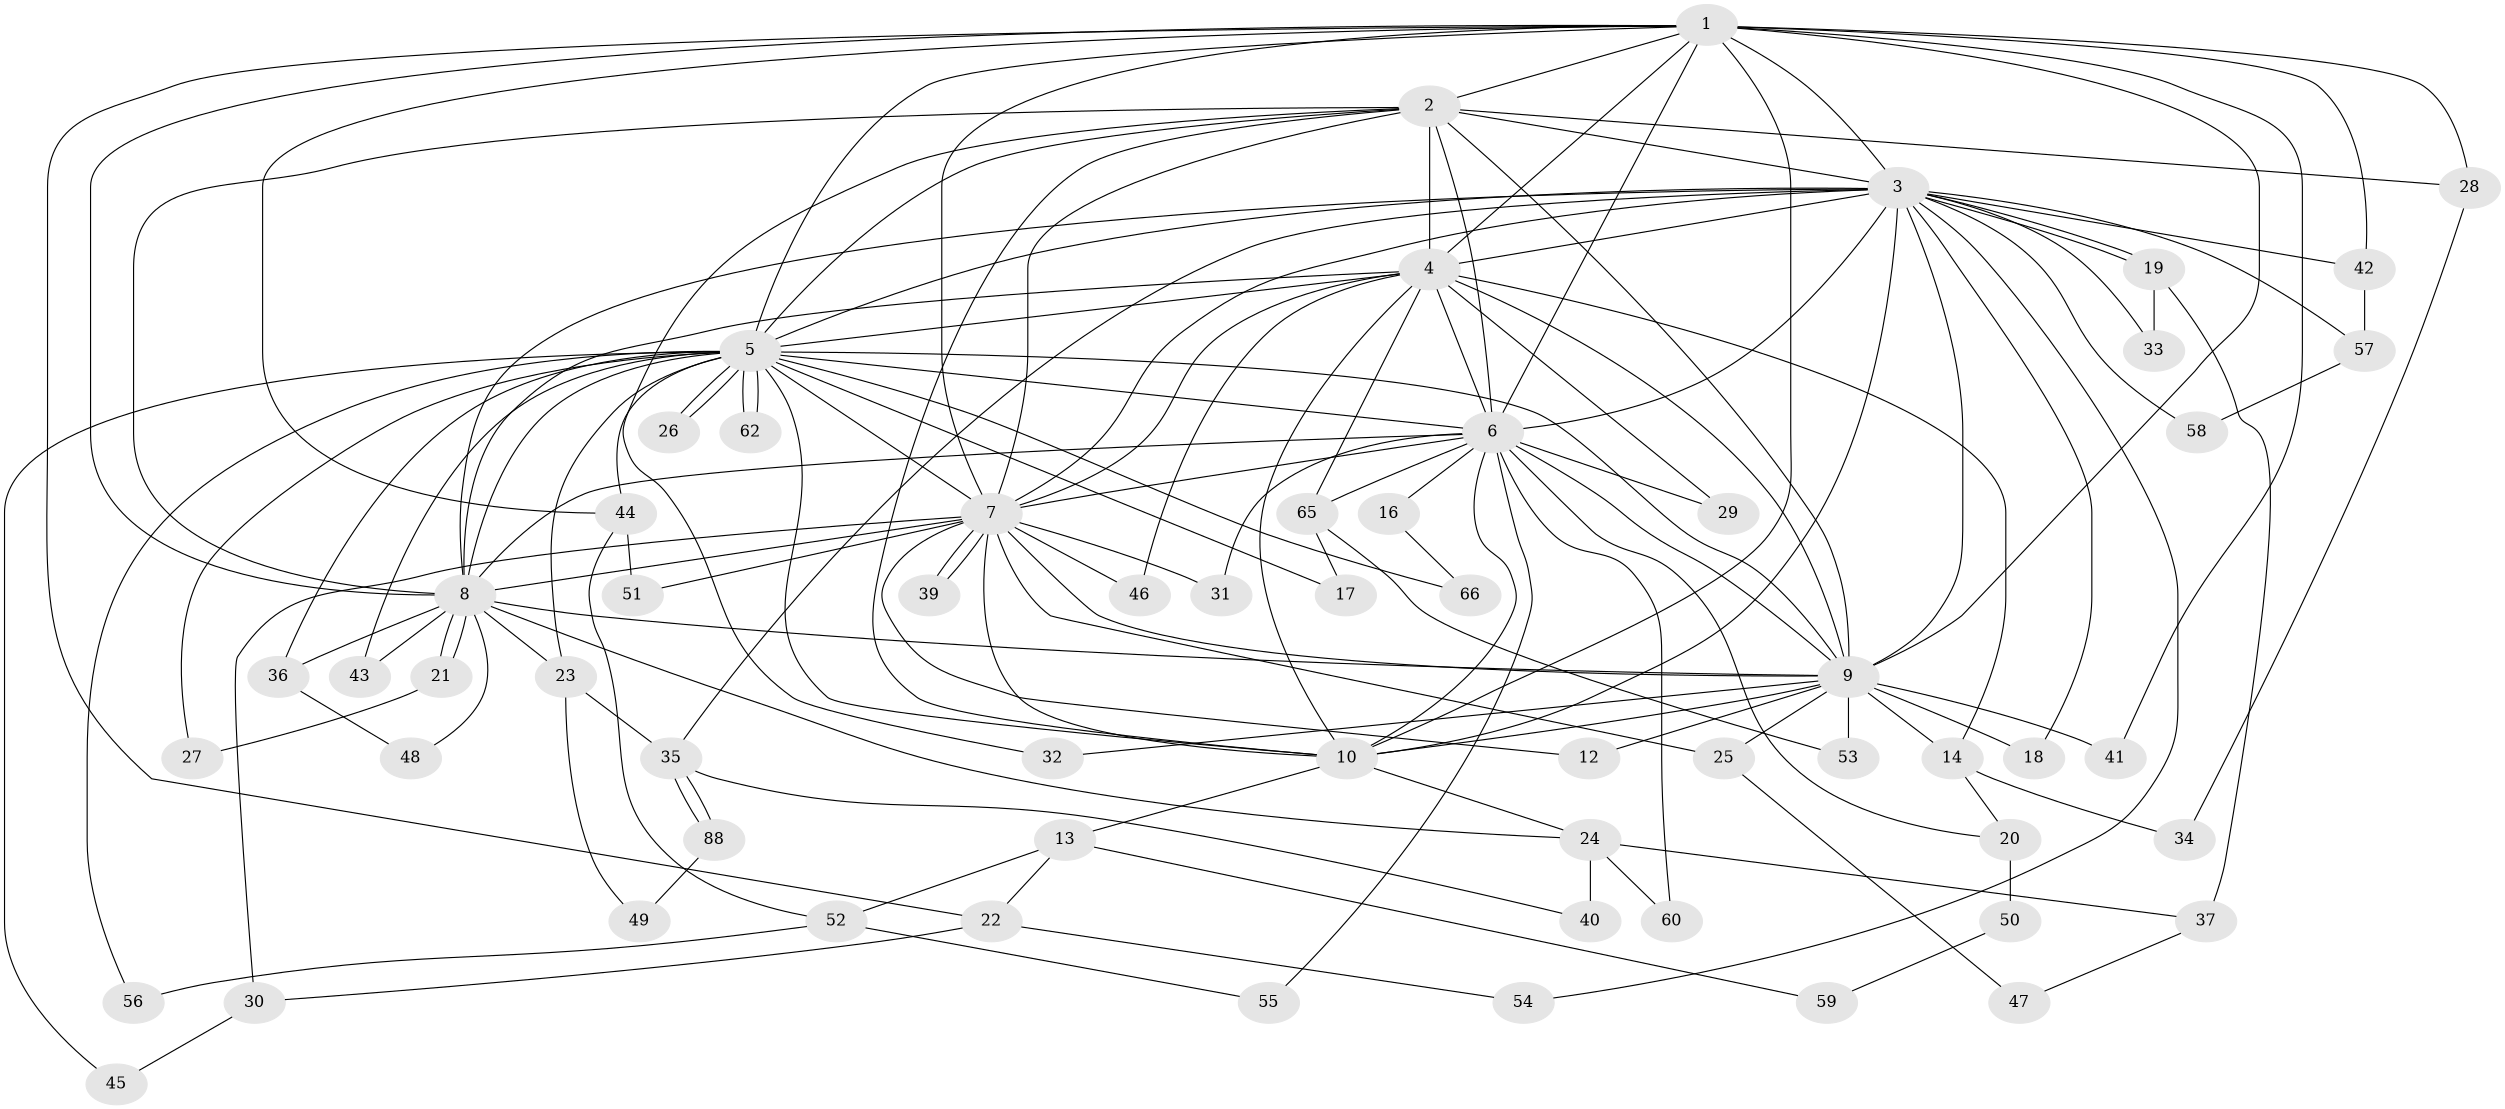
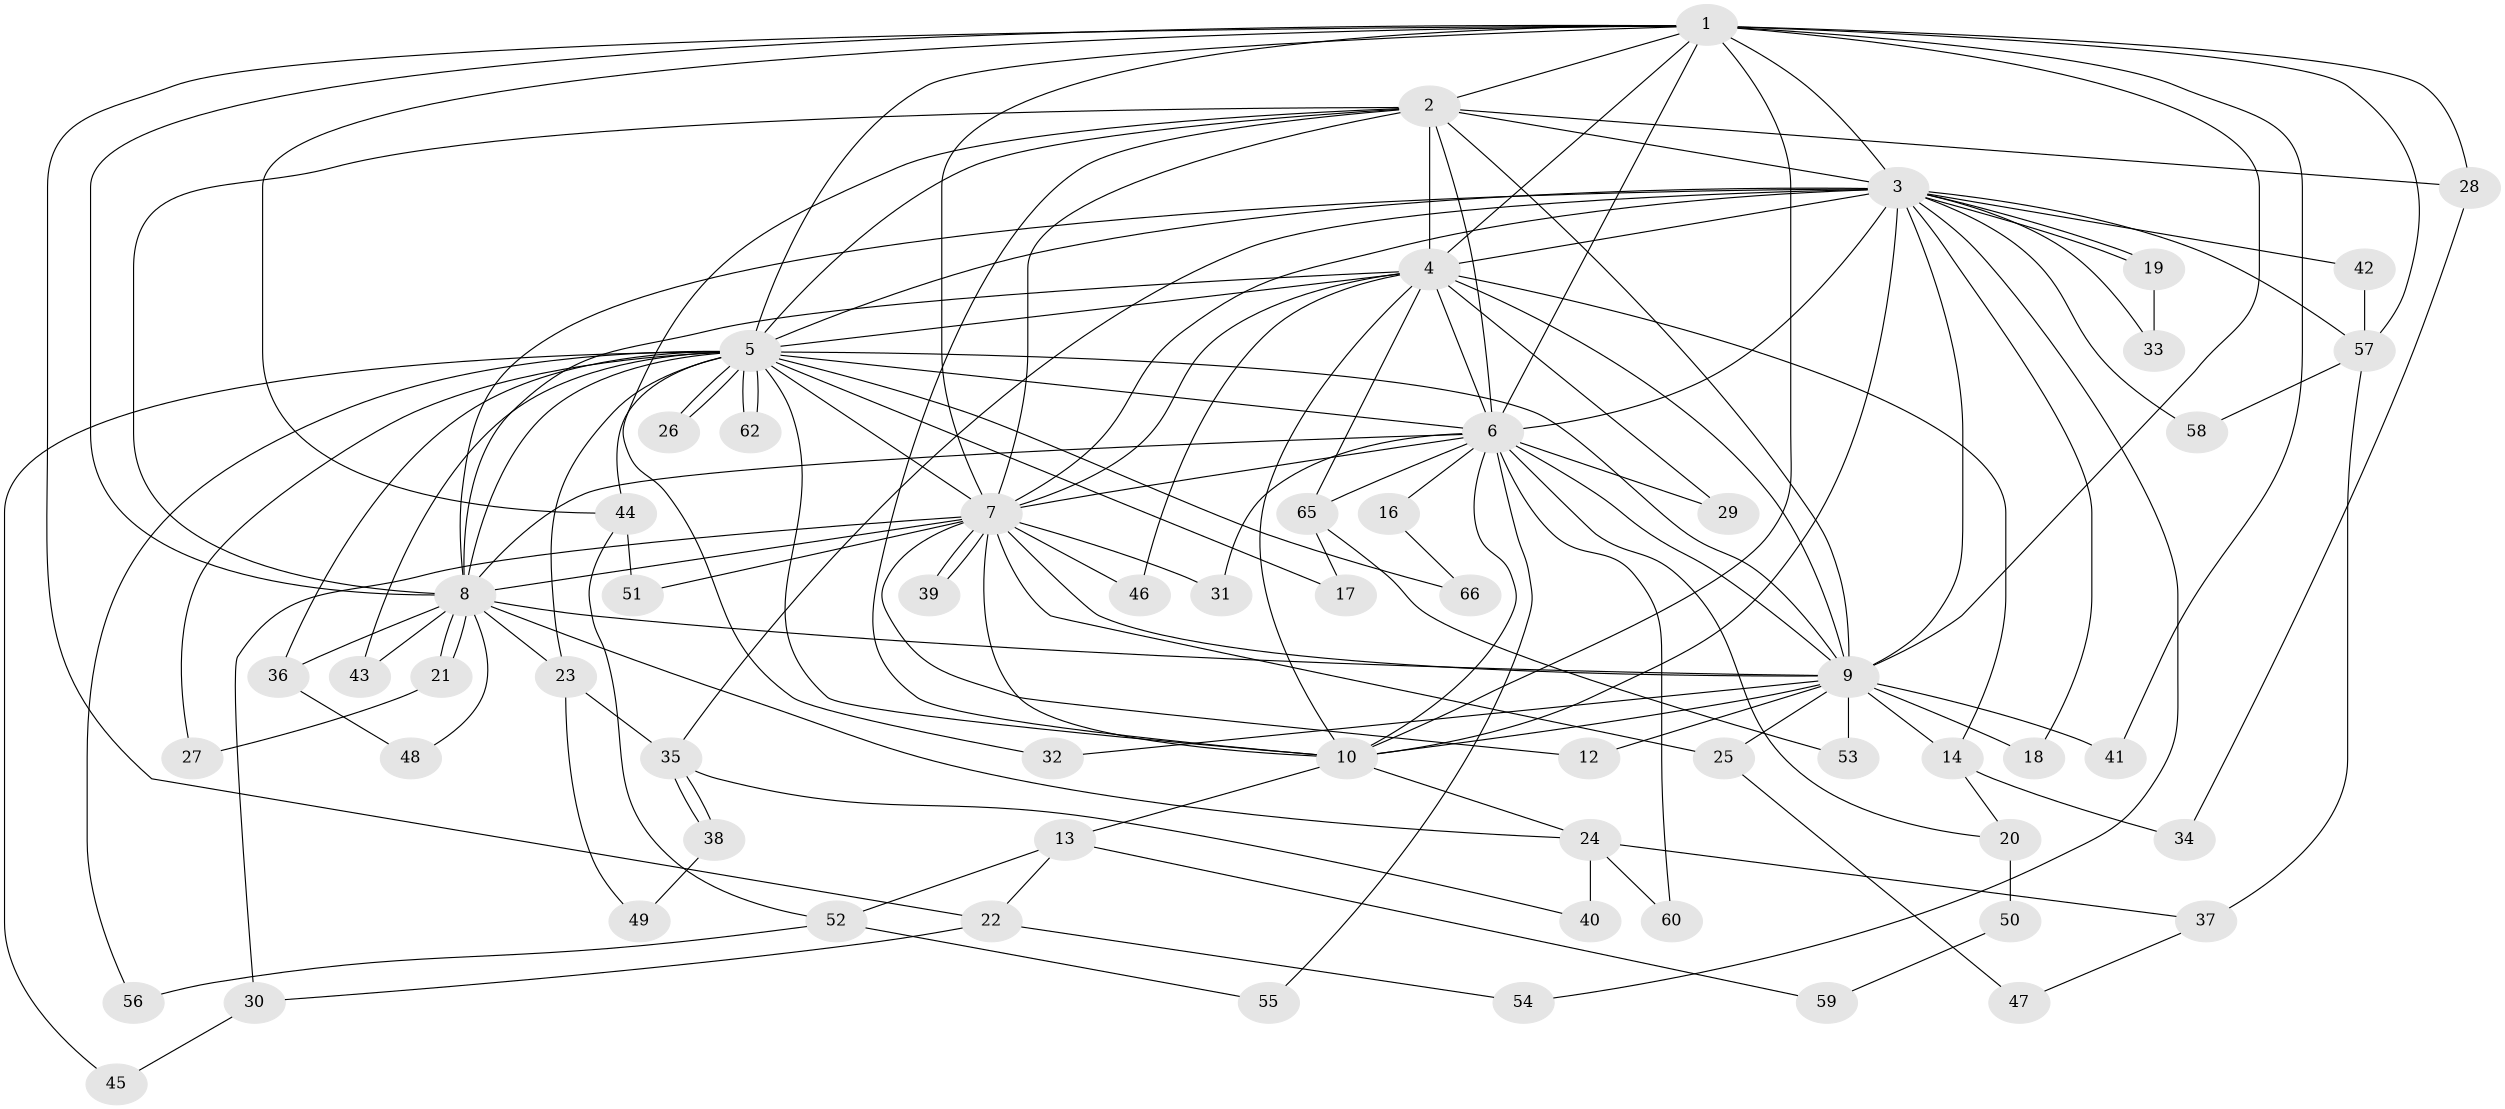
(2174, 55) -> (2206, 57)
(2266, 581) -> (2348, 664)
(714, 840) -> (714, 840)
